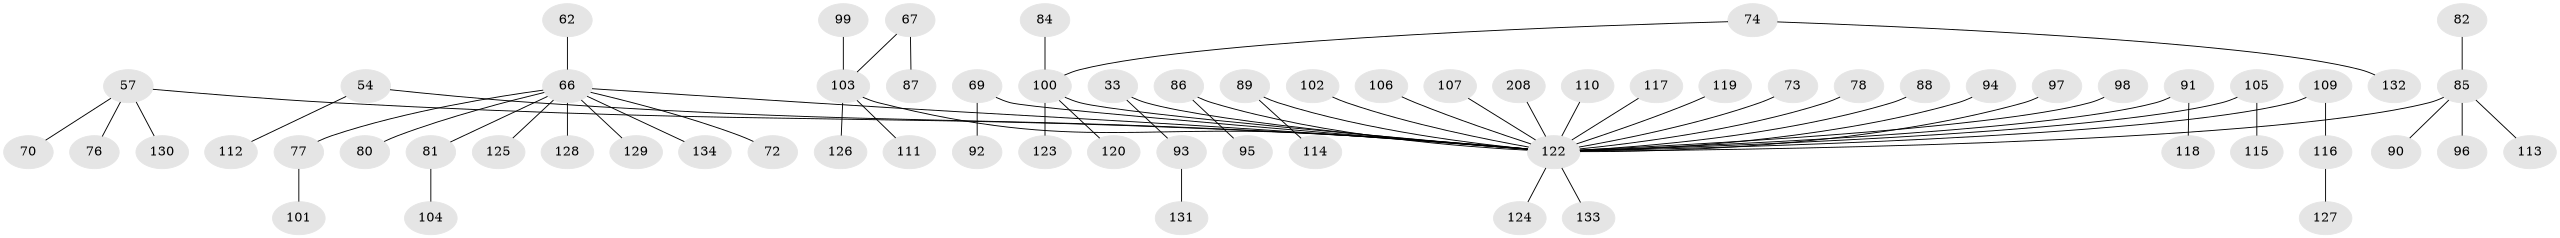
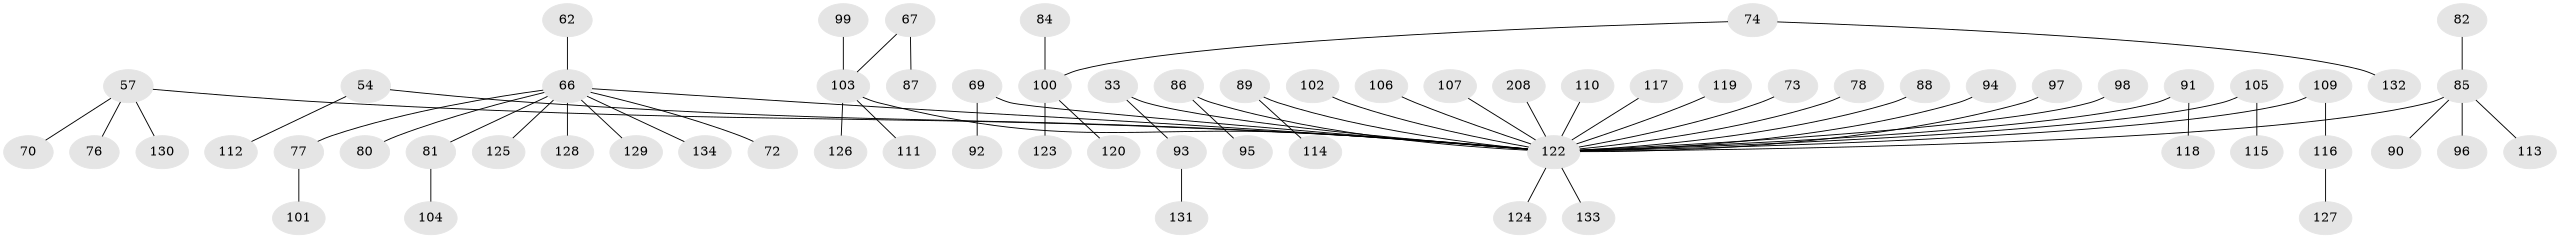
(1296, 128) -> none
